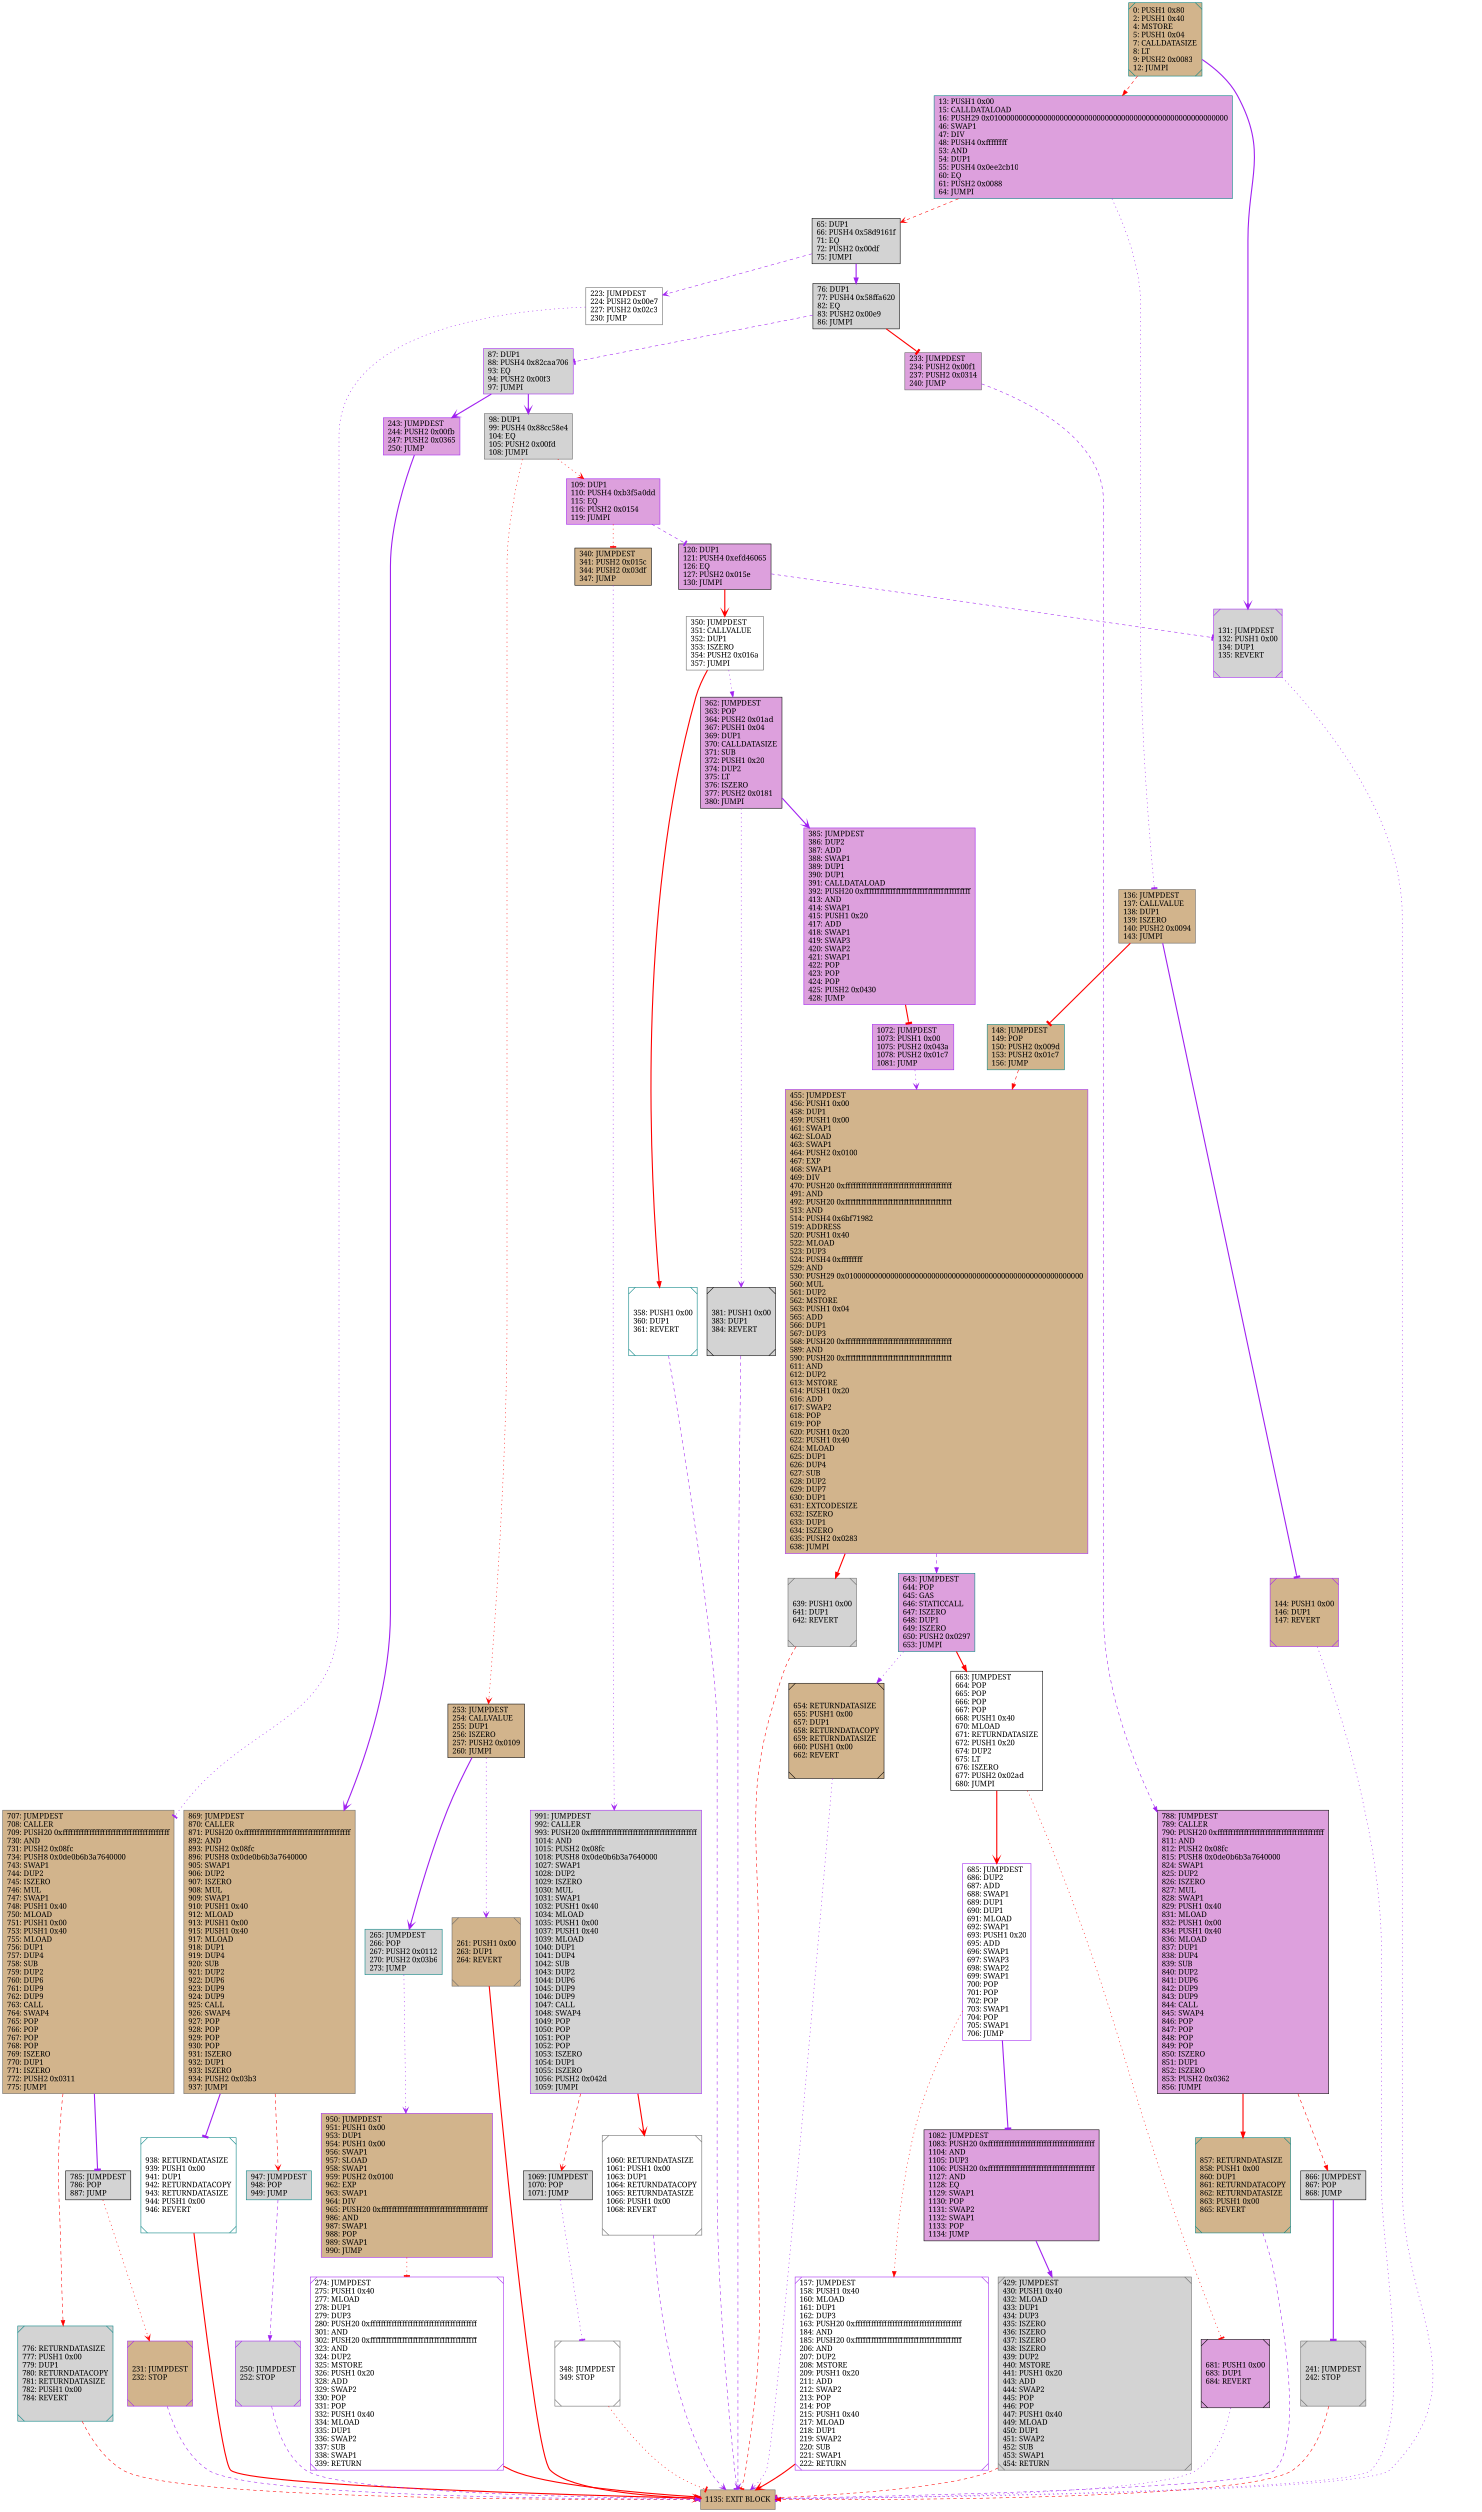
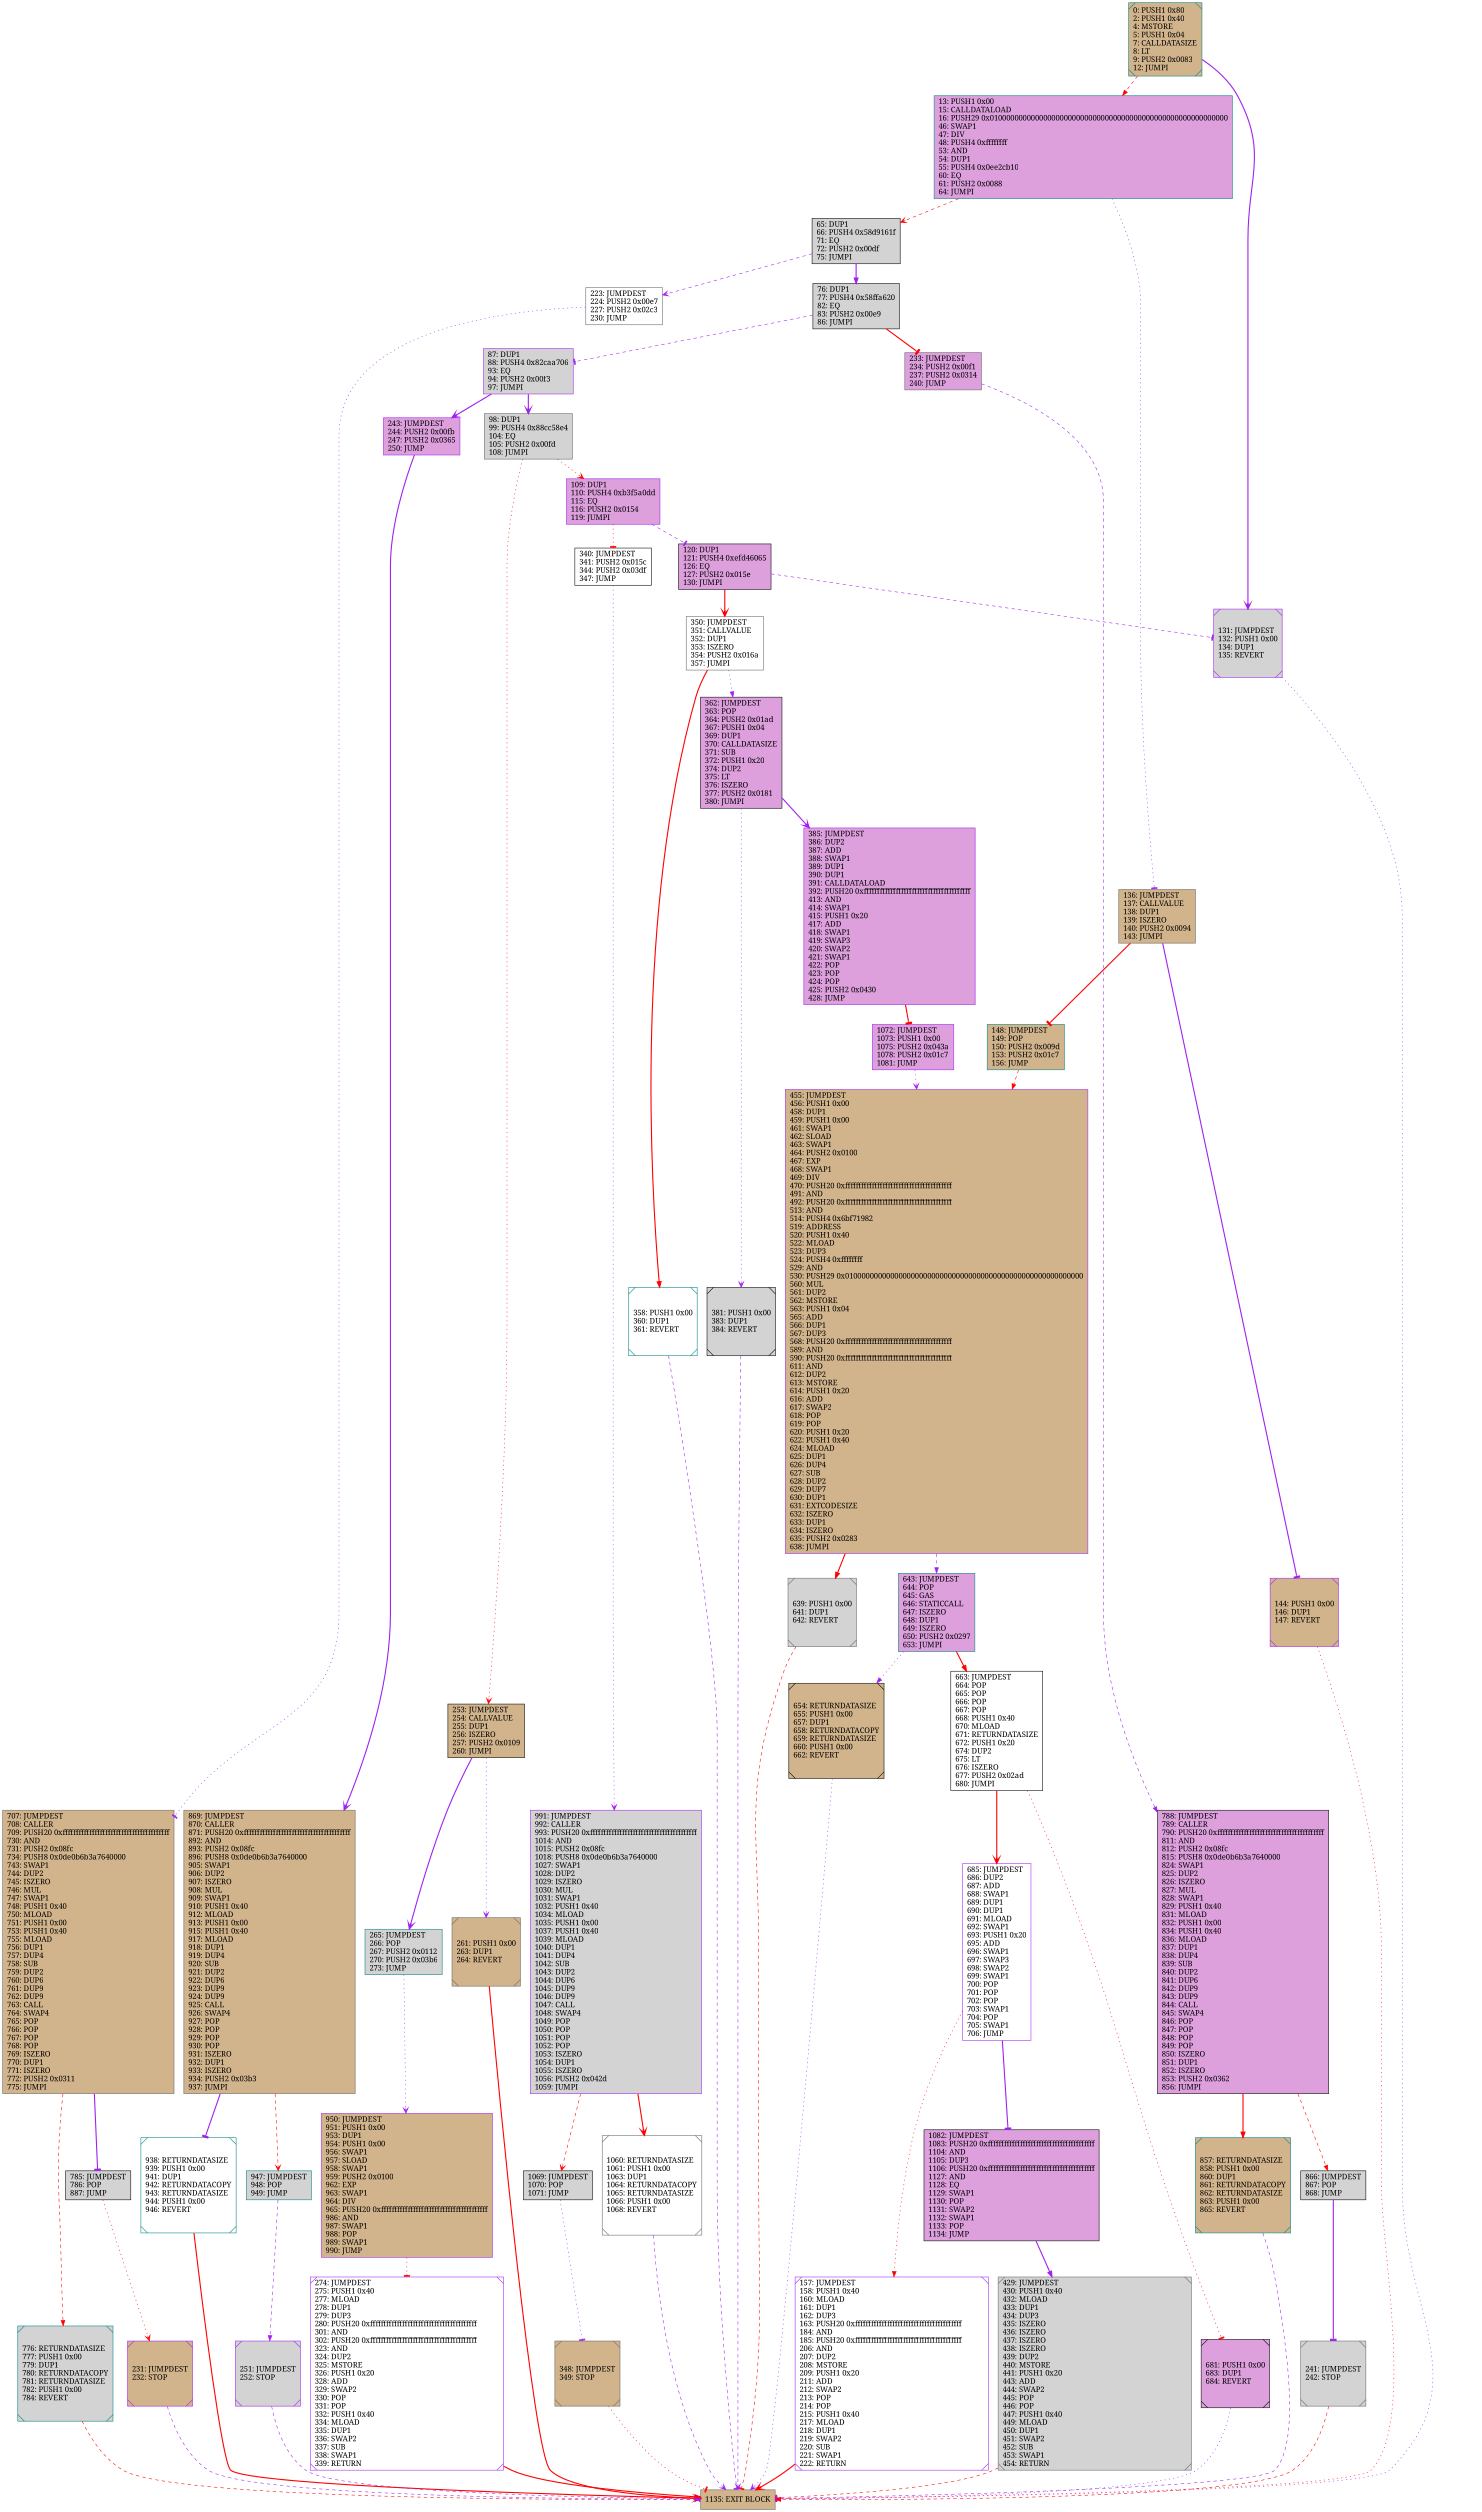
(613, 567) -> (613, 567)
(1393, 2354) -> (1393, 2354)
(268, 2374) -> (268, 2374)
(587, 2374) -> (587, 2374)
